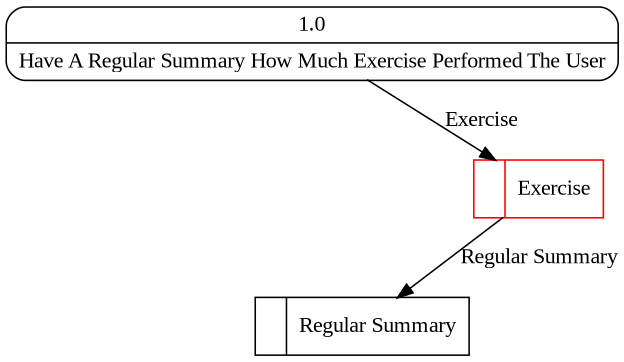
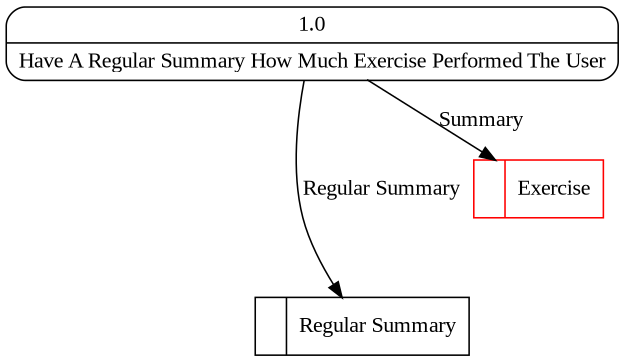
(482, 120) -> (482, 120)
(457, 253) -> (298, 186)
